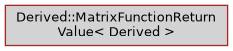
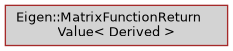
(116, 25) -> (116, 25)
